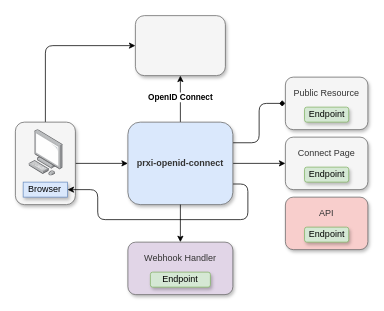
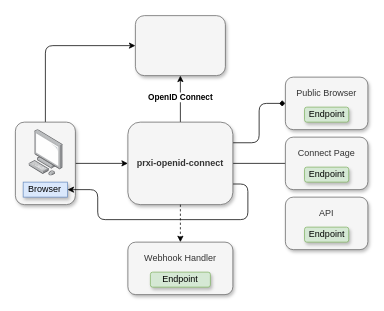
(327, 103) -> (327, 103)
(180, 163) -> (180, 163)
(279, 163) -> (280, 163)
(180, 221) -> (180, 221)
(327, 223) -> (327, 223)
(180, 268) -> (180, 268)
